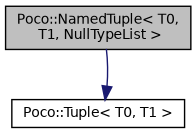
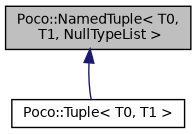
(108, 68) -> (89, 82)
